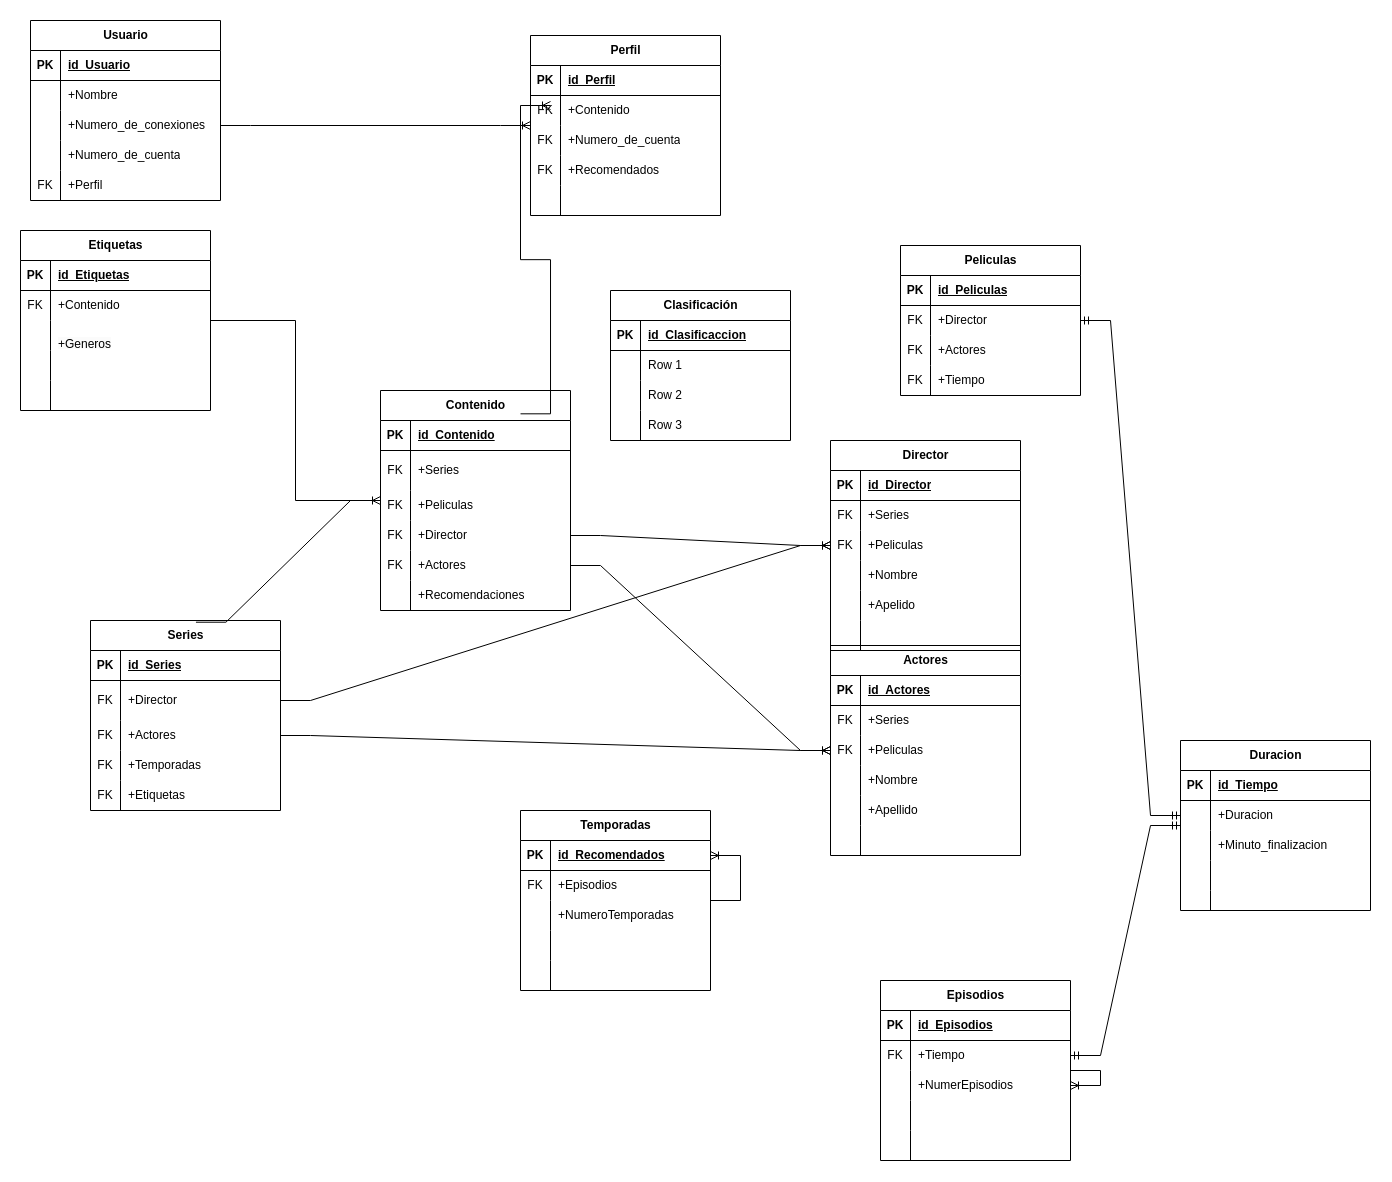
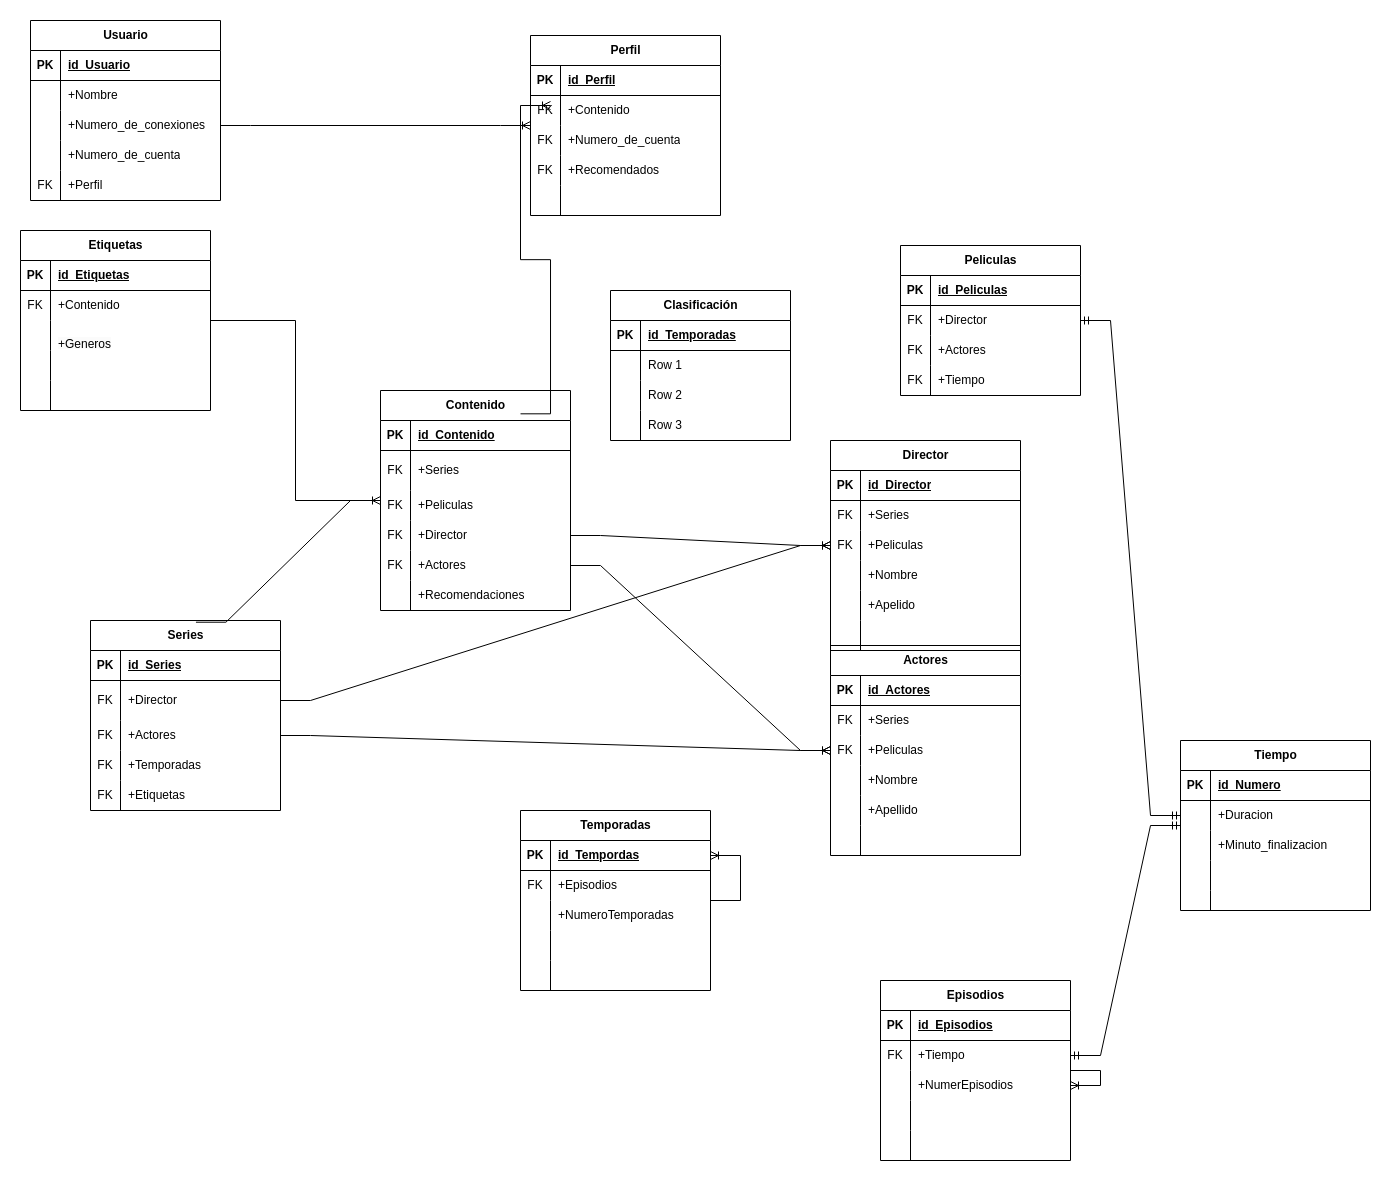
(698, 336) -> (691, 336)
(1276, 756) -> (1276, 756)
(1246, 786) -> (1247, 786)
(607, 856) -> (597, 856)
